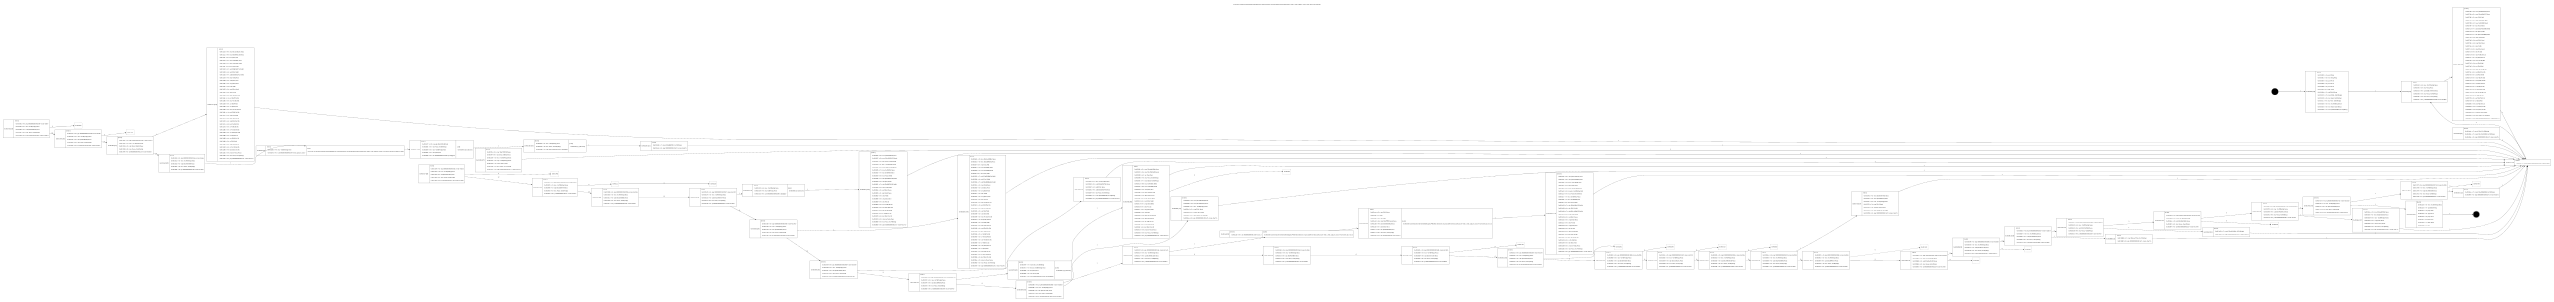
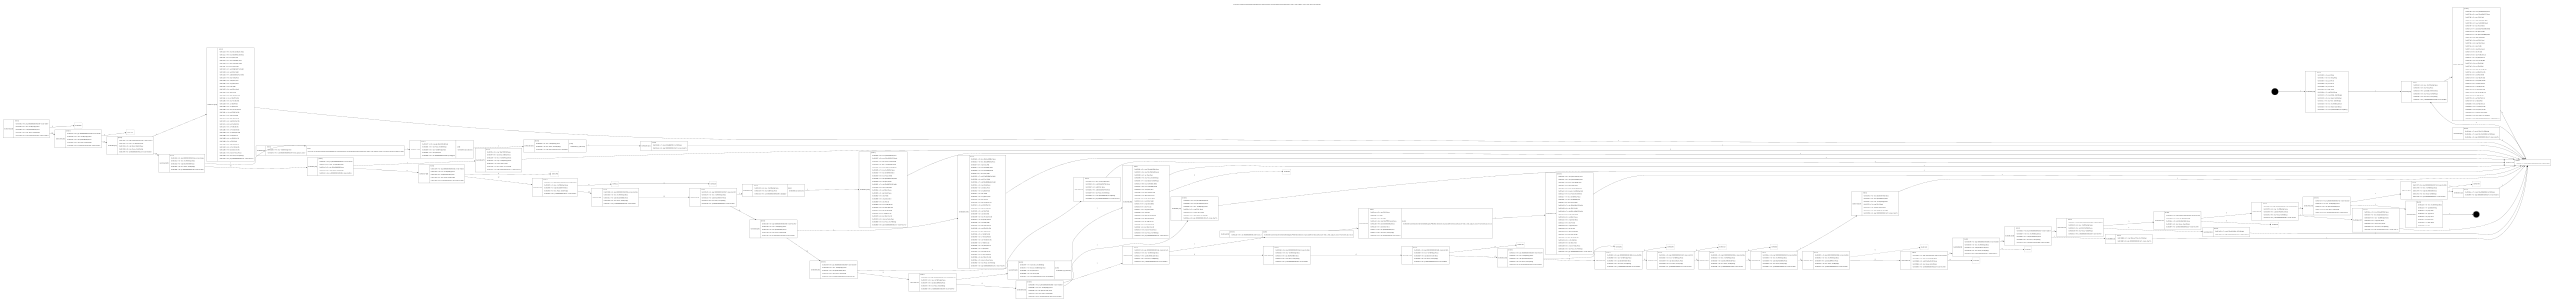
none -> (330, 167)
